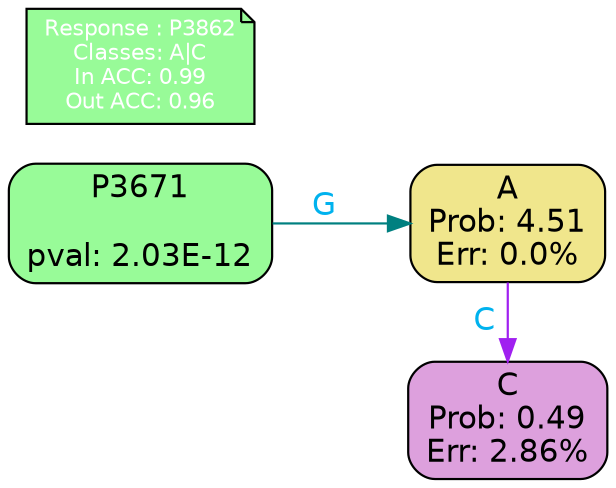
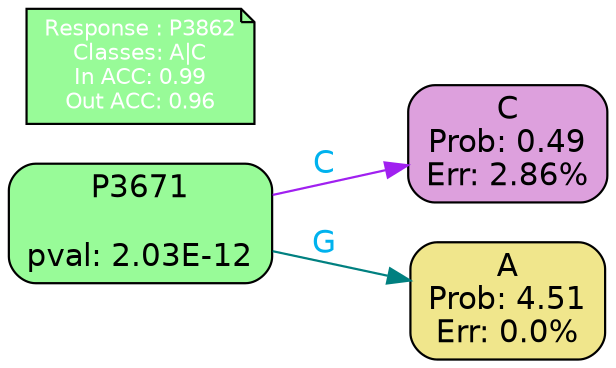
(508, 311) -> (329, 183)
